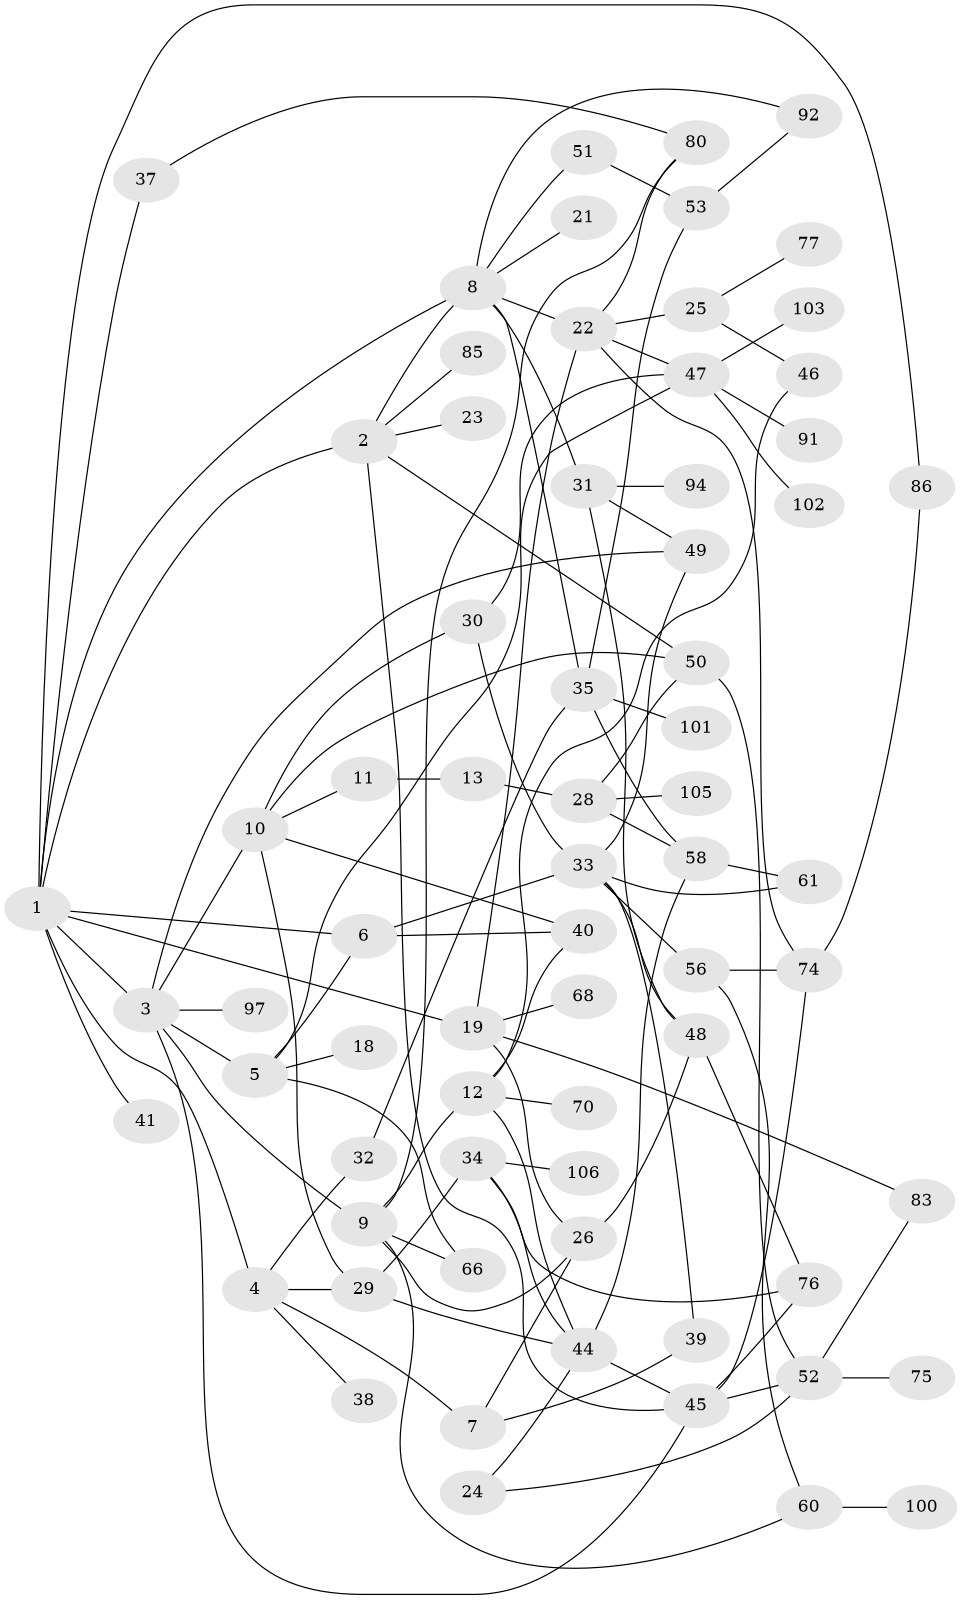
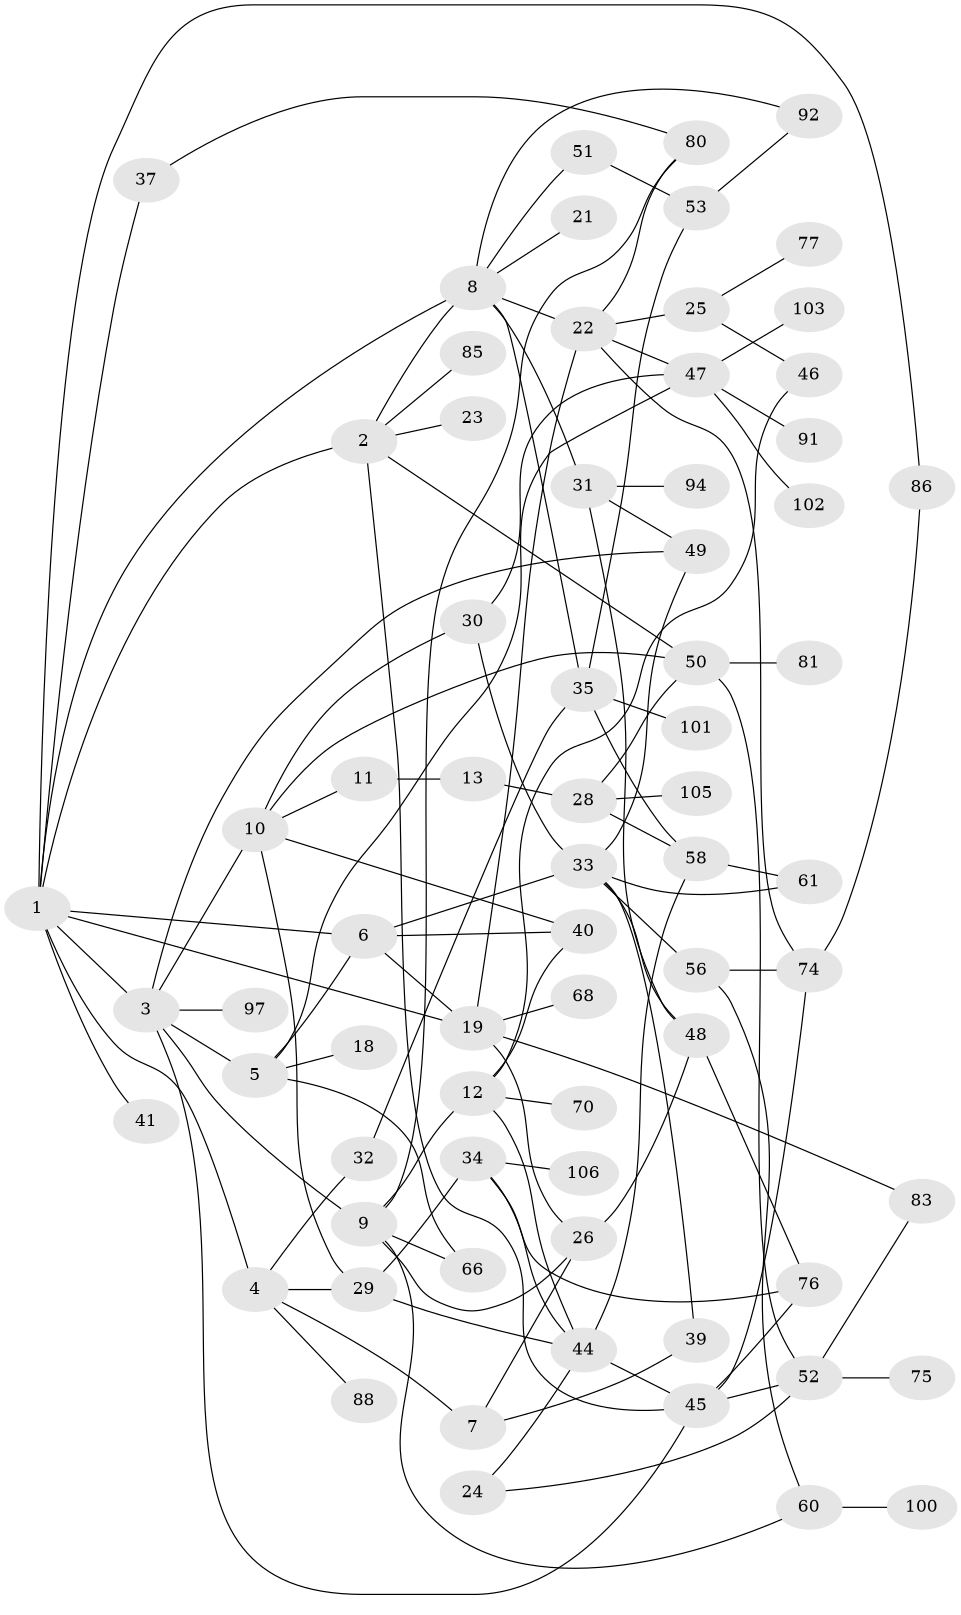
none -> (809, 663)
none -> (417, 981)
(364, 1401) -> (364, 1401)
